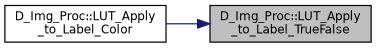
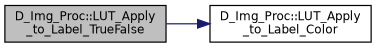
(182, 24) -> (182, 24)
